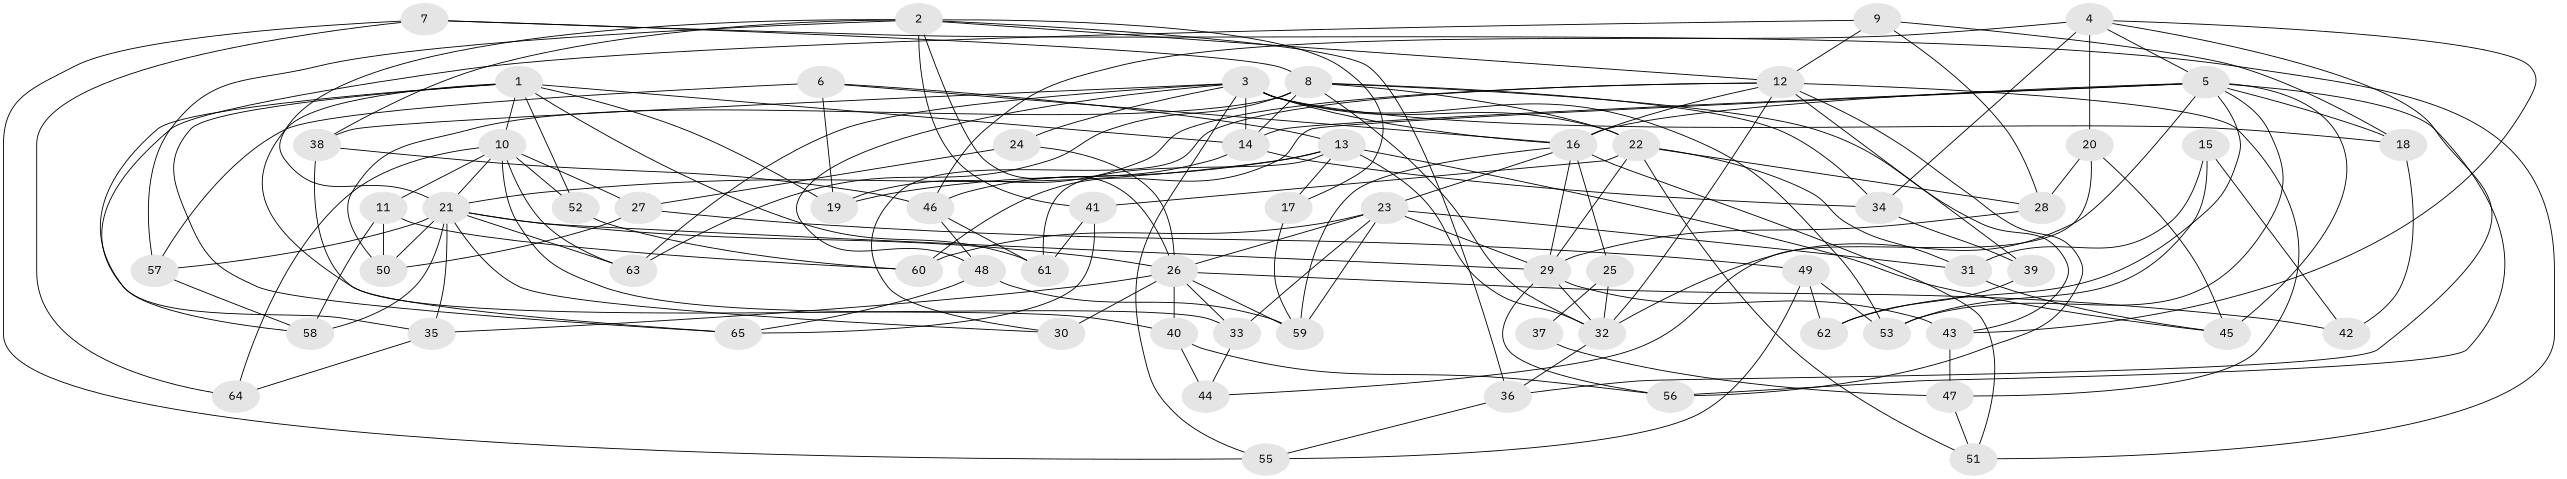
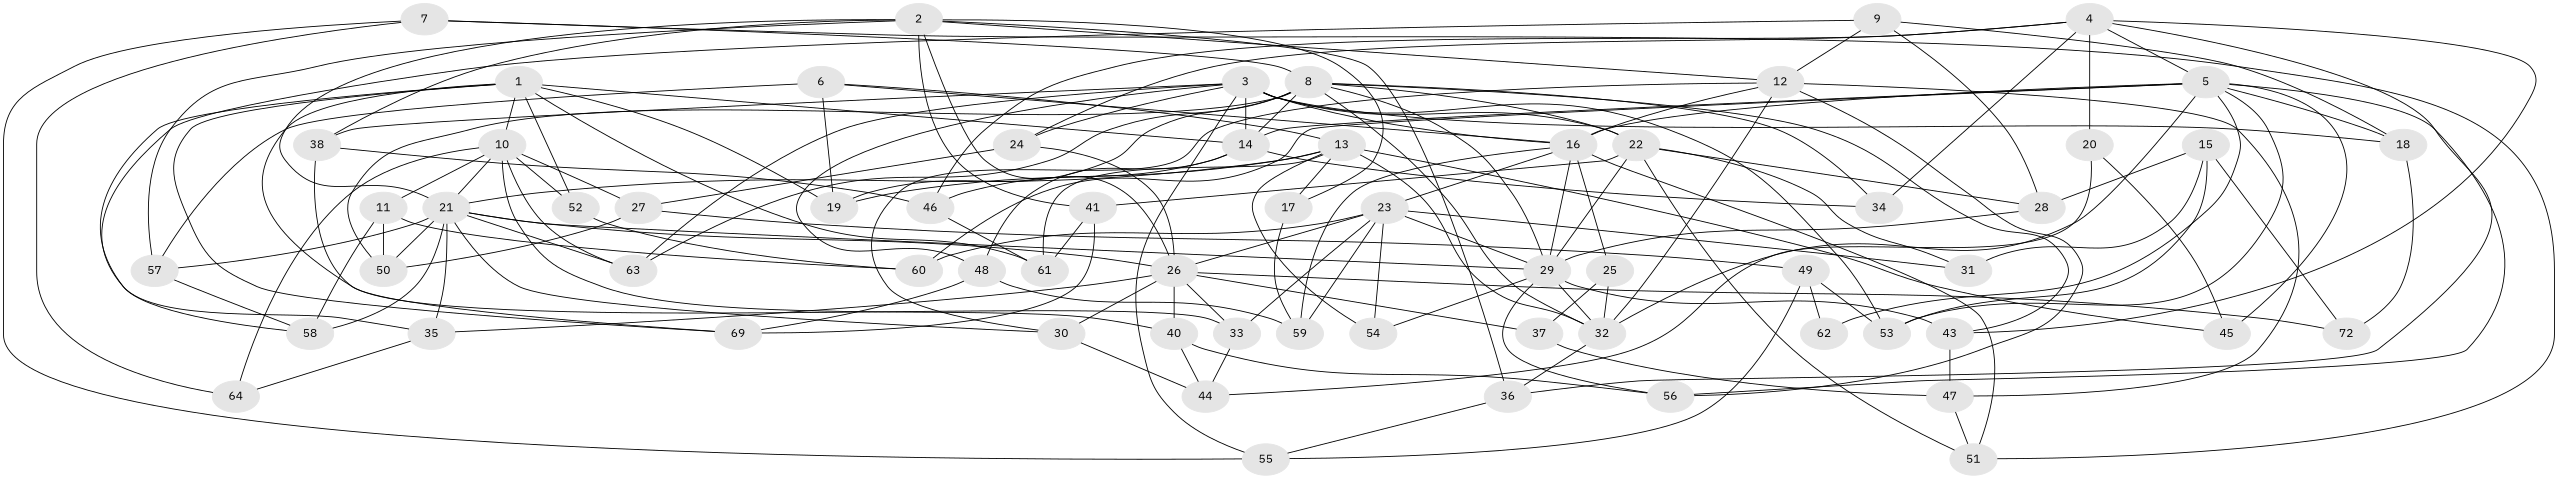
none -> (1465, 45)
(1206, 124) -> (1122, 154)
none -> (1468, 144)
(2066, 176) -> (2114, 180)
(956, 239) -> (1043, 186)
(2031, 271) -> none
(1237, 302) -> (1357, 302)
(2094, 311) -> none
(738, 334) -> (738, 334)
none -> (1373, 334)
(2347, 334) -> (2347, 334)
none -> (1134, 365)
